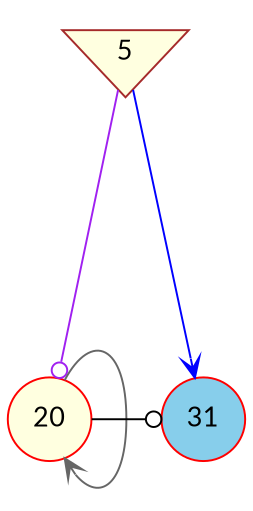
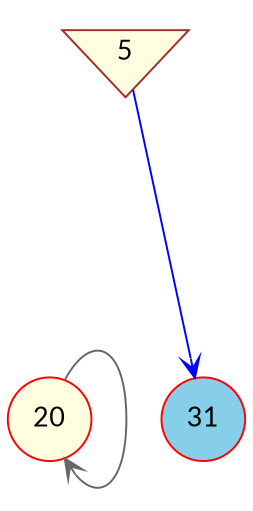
(90, 226) -> none
(115, 419) -> none
